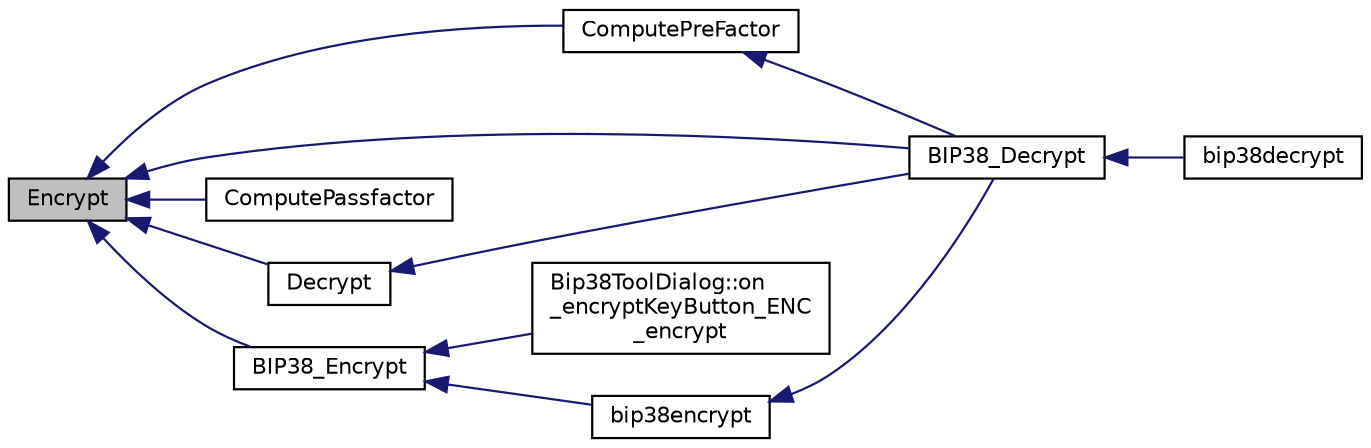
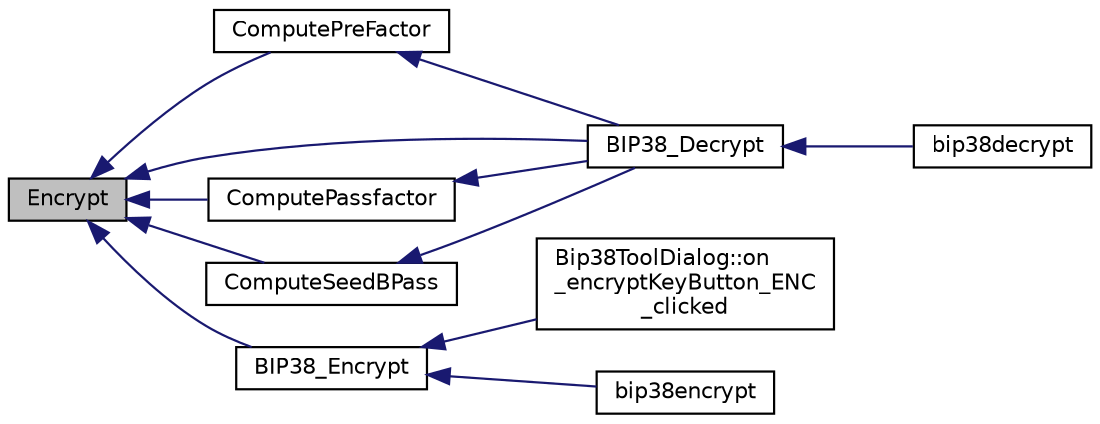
(329, 284) -> (332, 284)
(909, 303) -> (533, 169)
(681, 308) -> (685, 284)
